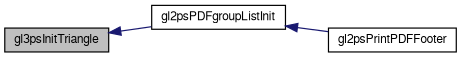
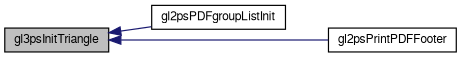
(313, 30) -> (225, 40)
